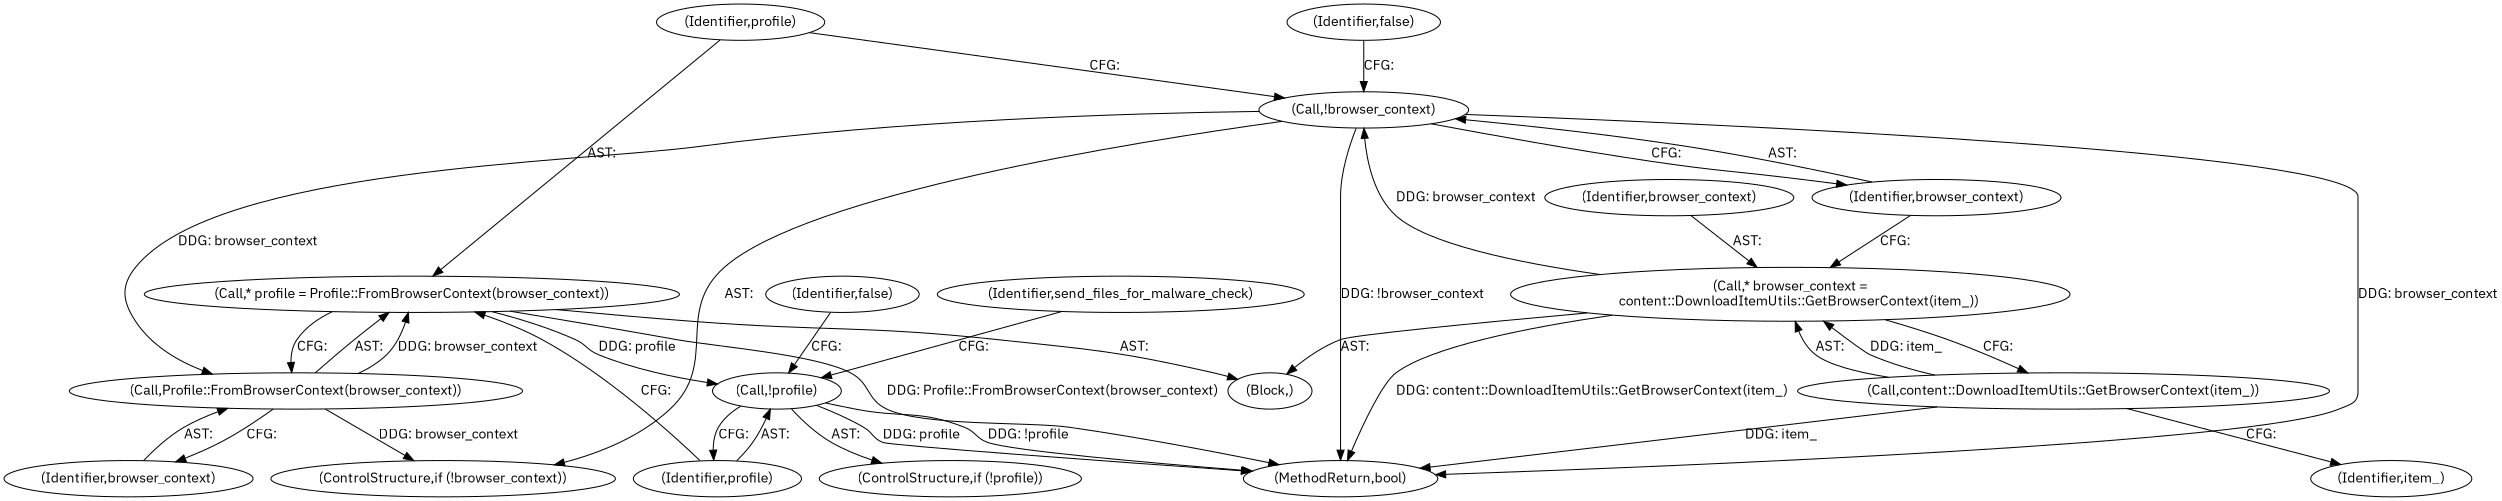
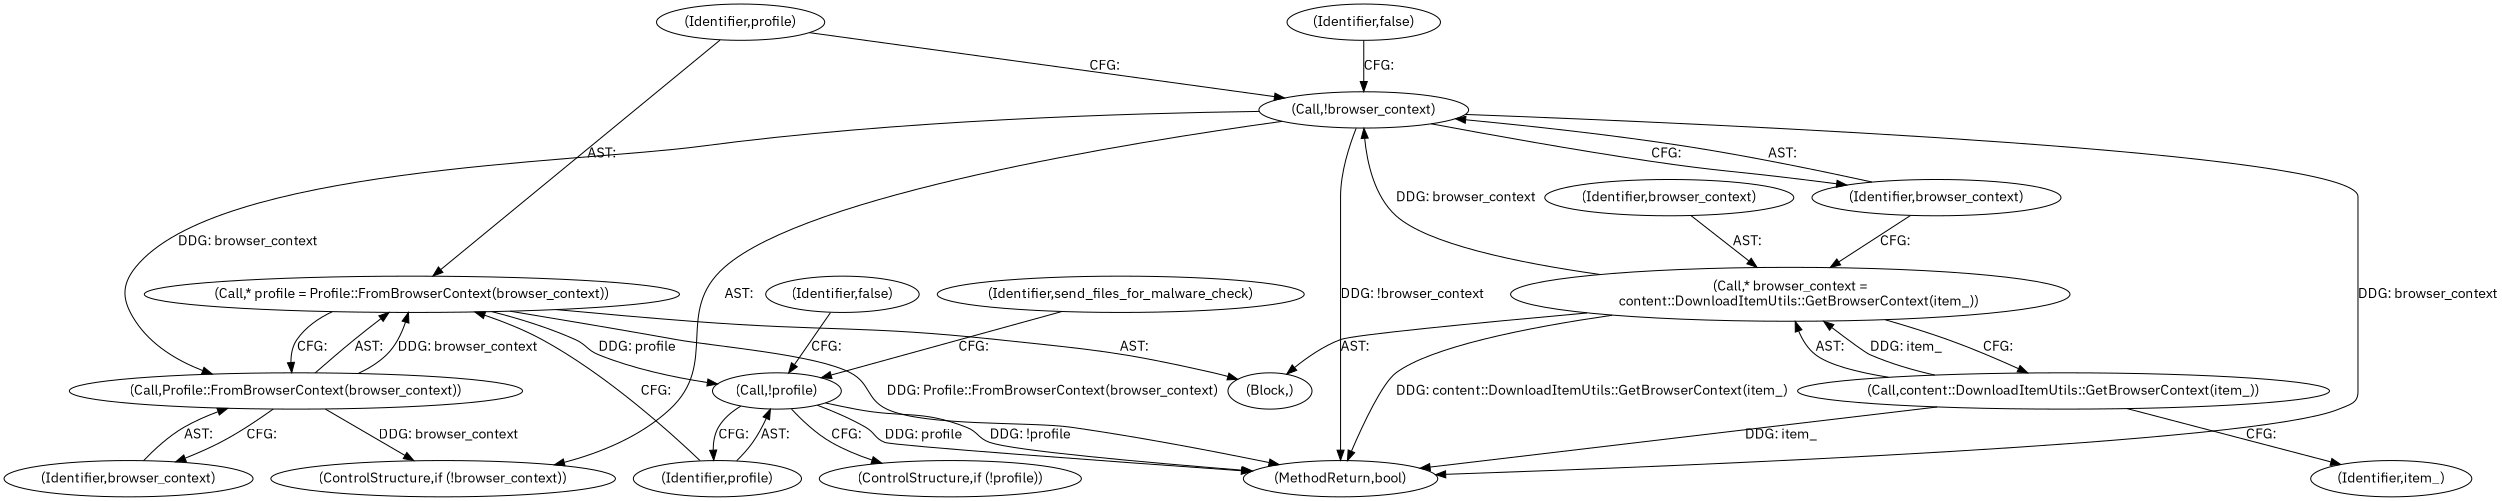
(847, 435) -> (849, 435)
